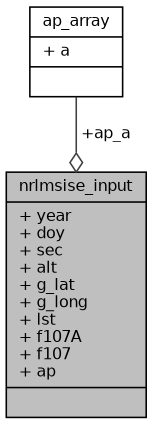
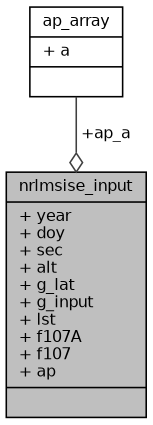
(53, 303) -> (57, 303)
